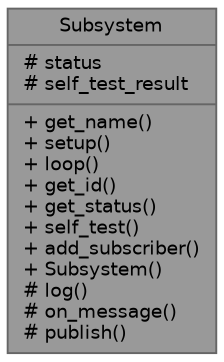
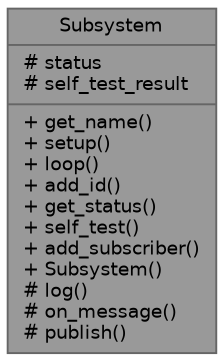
(70, 186) -> (73, 186)
